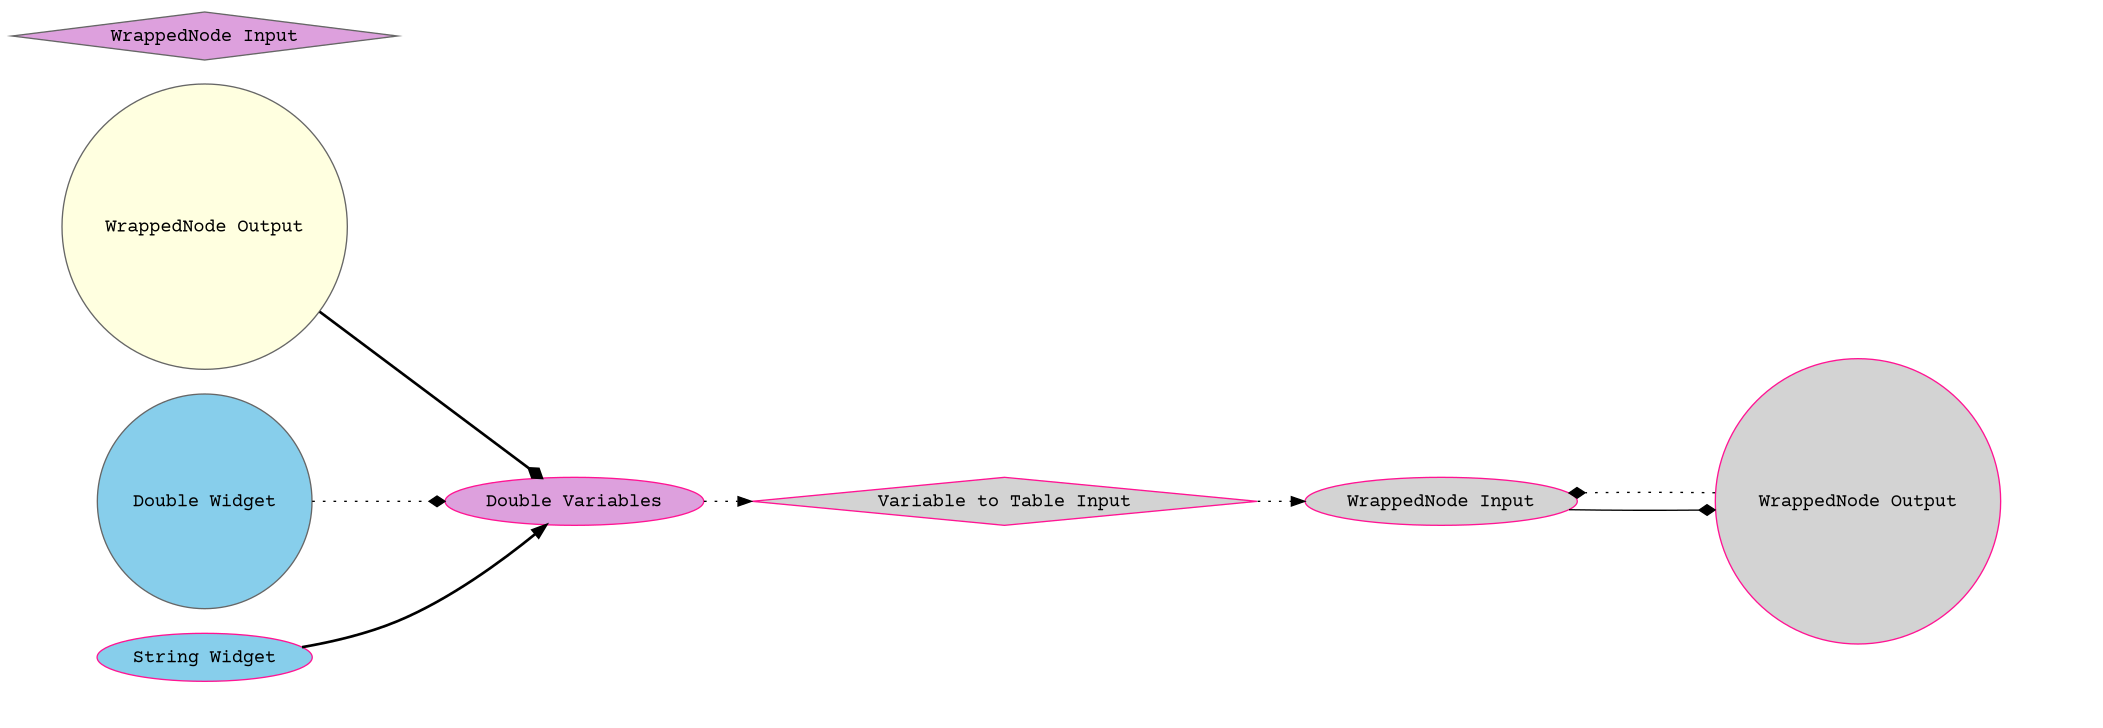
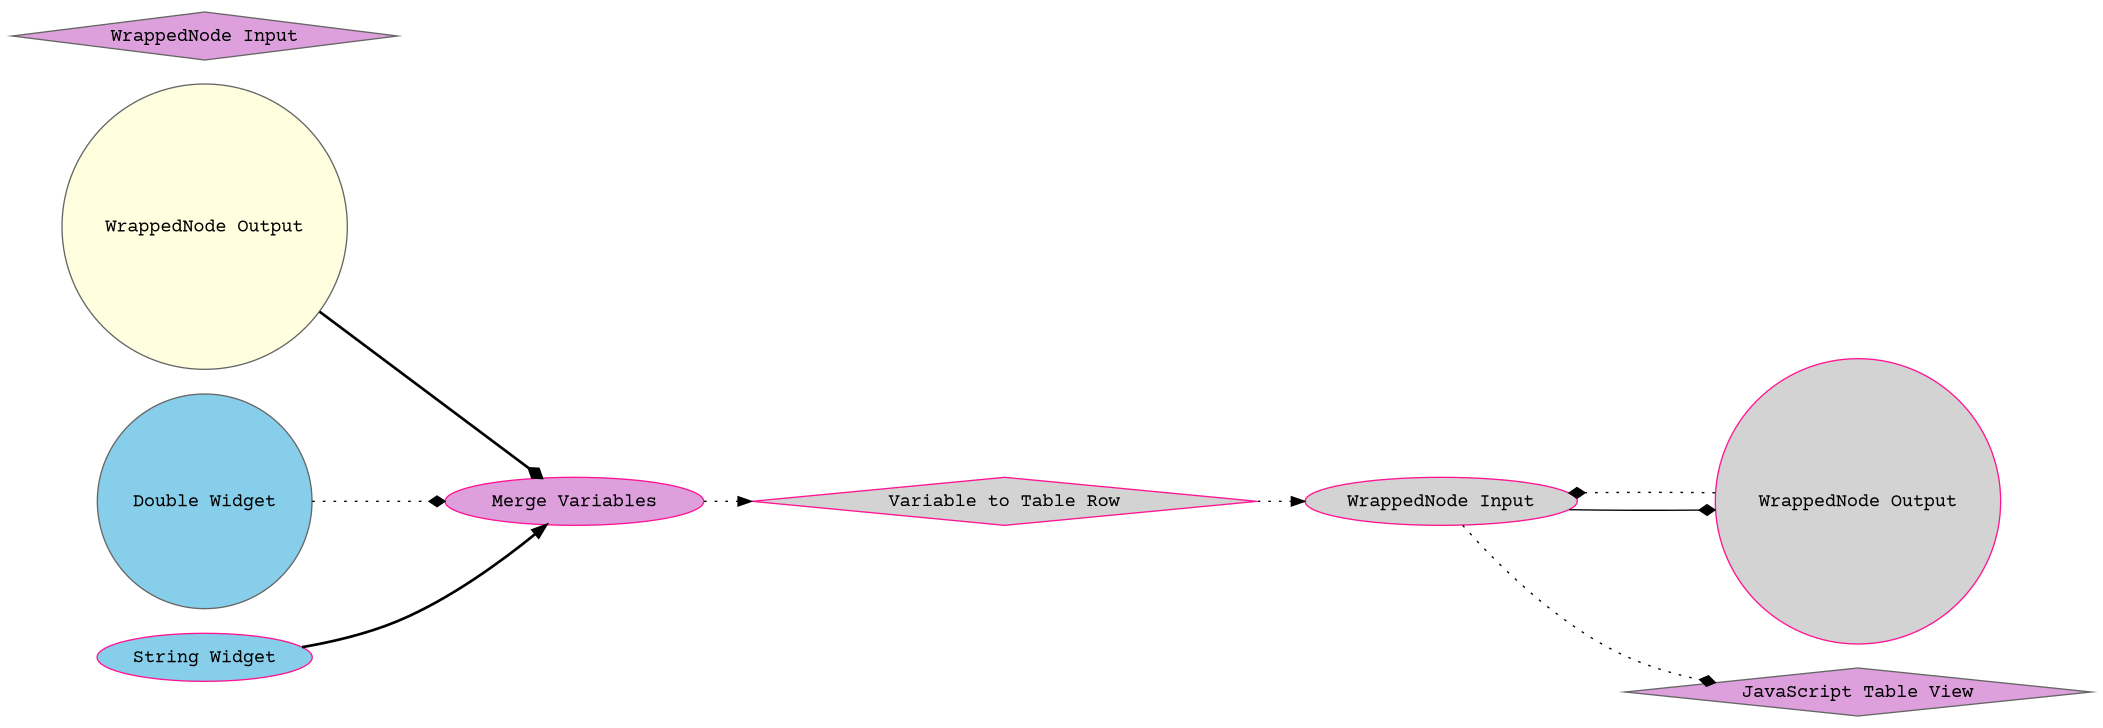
(574, 501) -> (574, 501)
(1004, 501) -> (1004, 501)
none -> (1858, 692)
